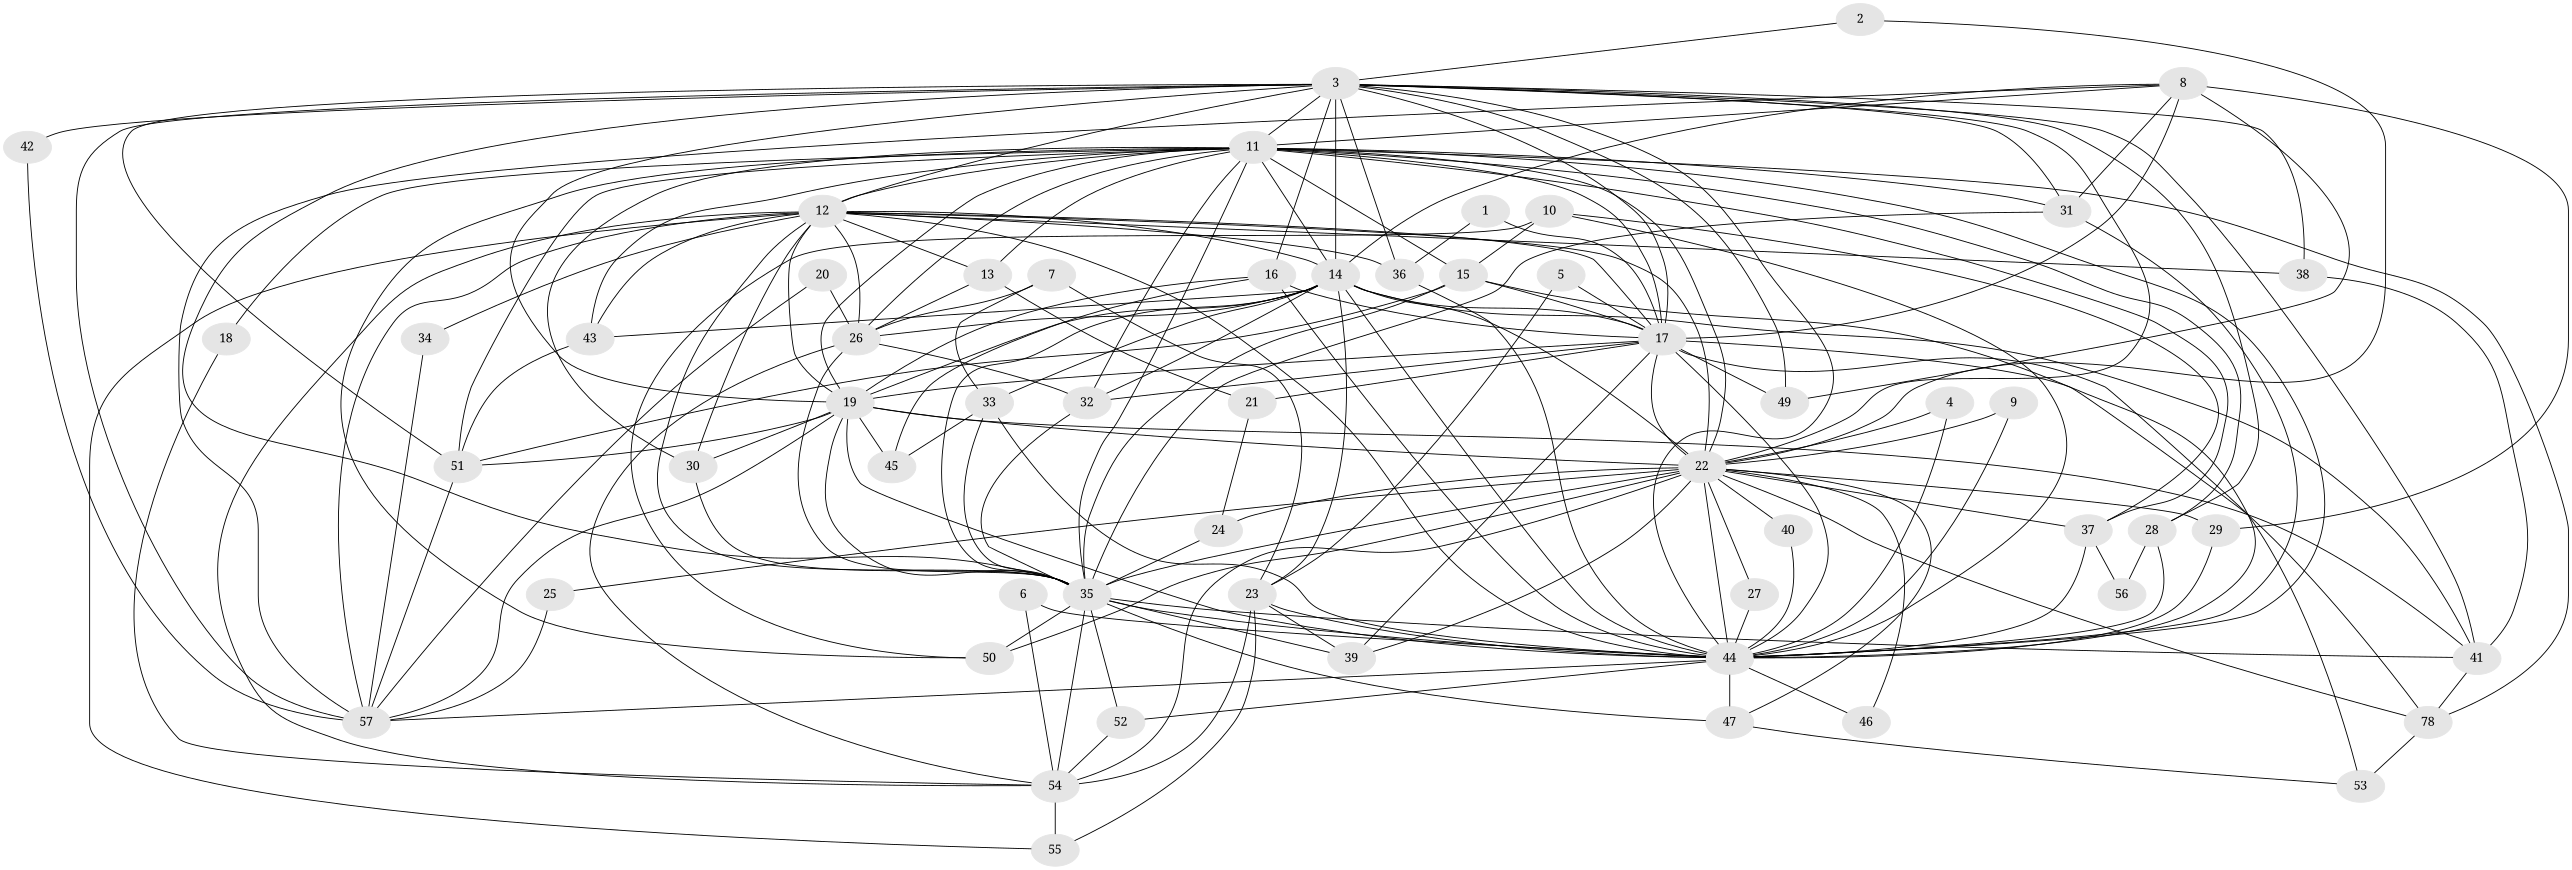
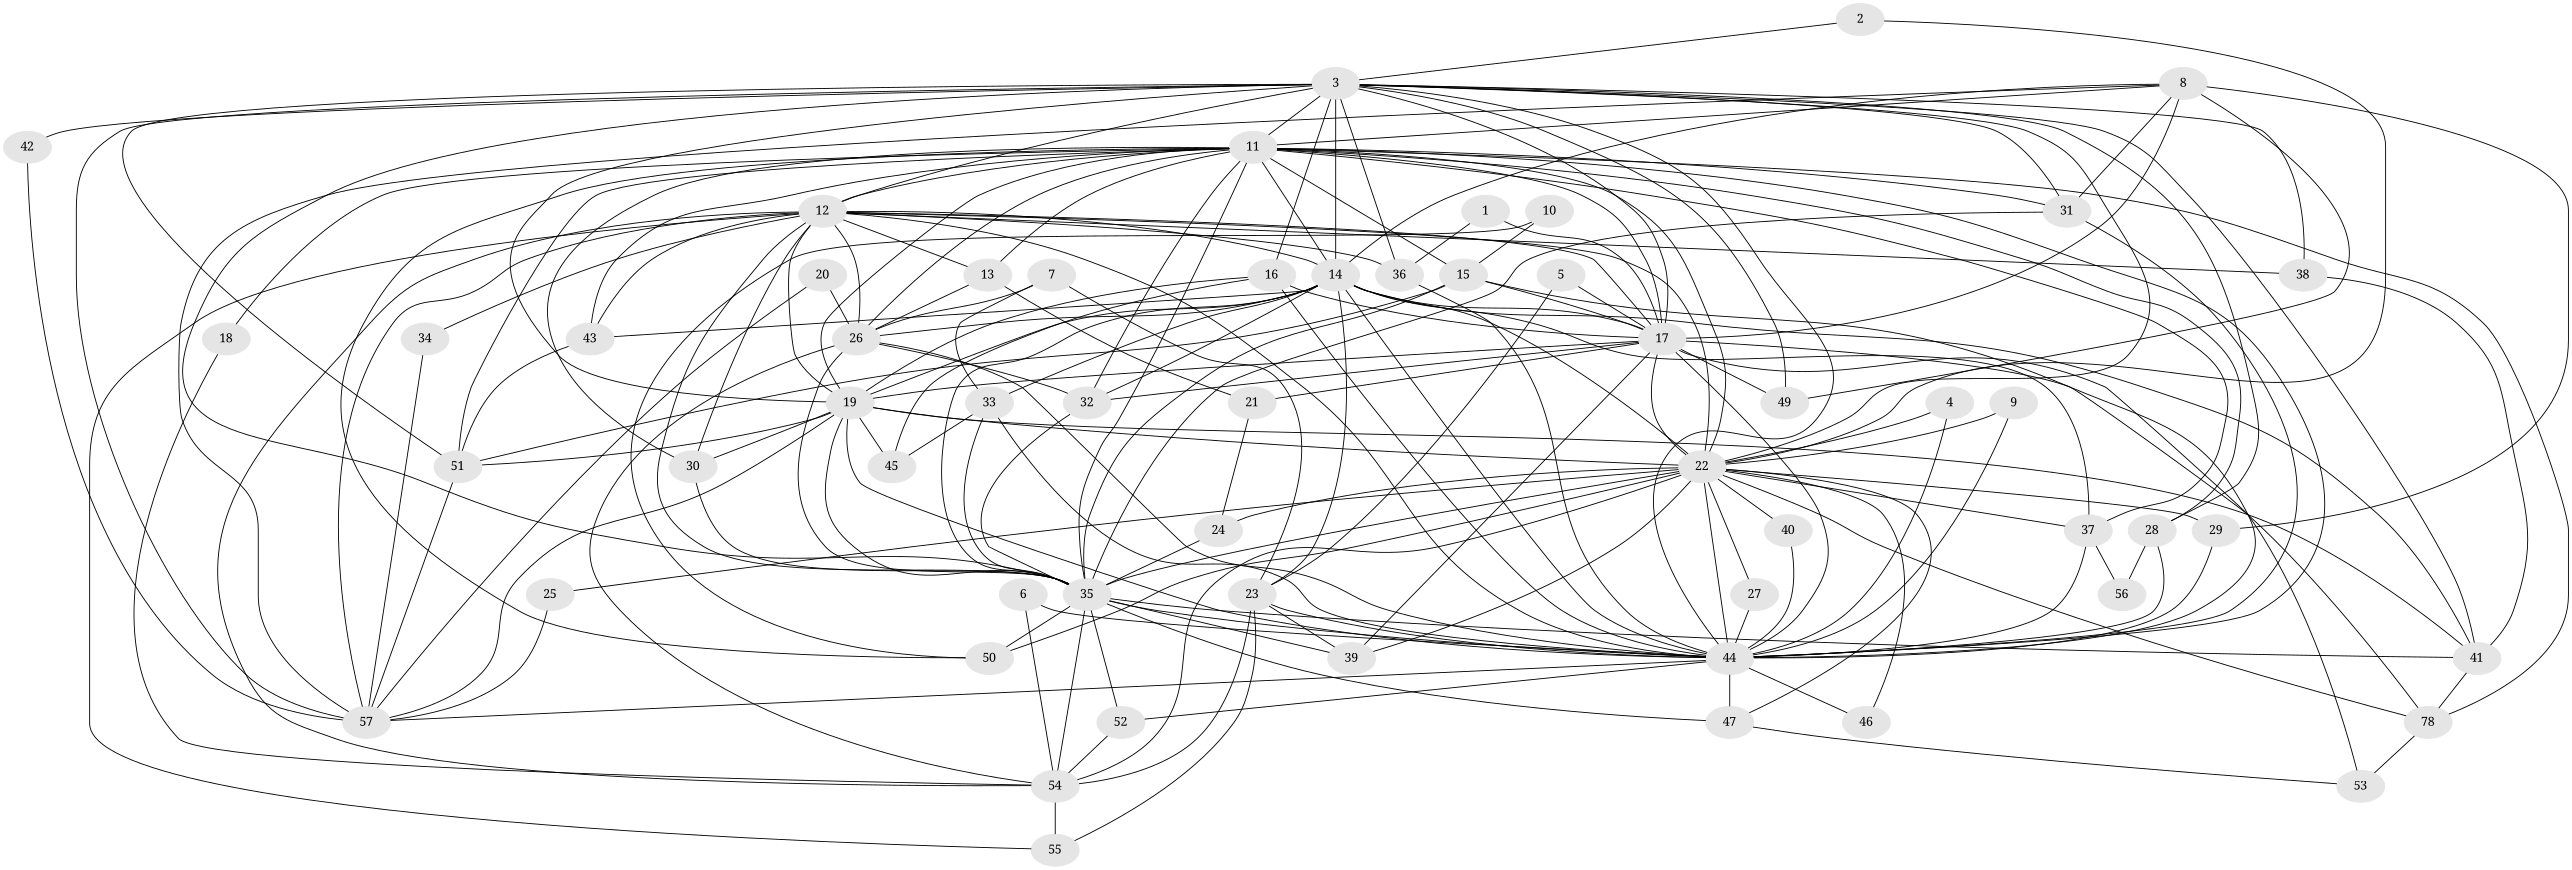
(1974, 281) -> (1767, 358)
(2046, 387) -> (1283, 571)
